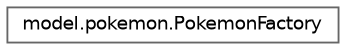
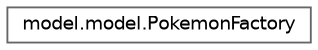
(173, 25) -> (159, 25)
